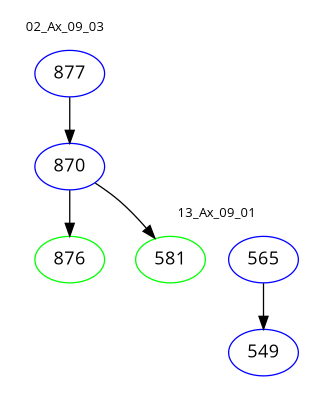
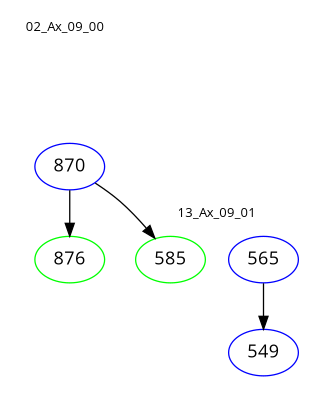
(65, 28) -> (65, 28)
(70, 74) -> none
(170, 260) -> (170, 260)
